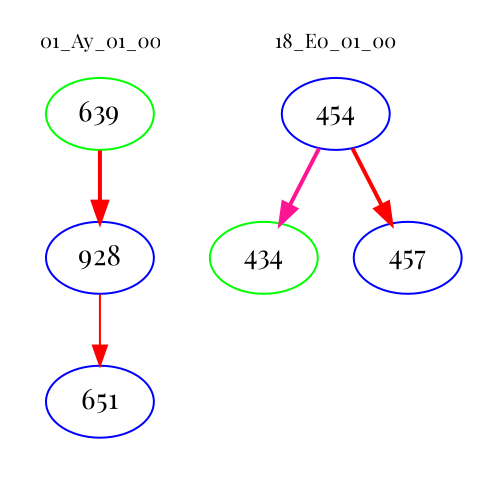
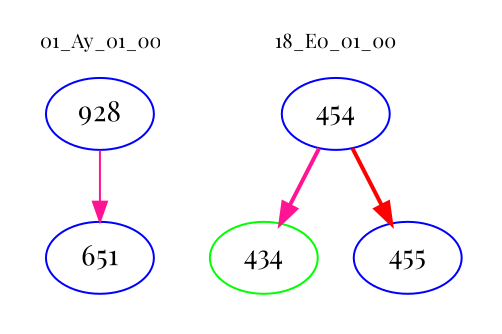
(100, 114) -> none
(408, 258) -> (408, 258)
(100, 320) -> (100, 176)
